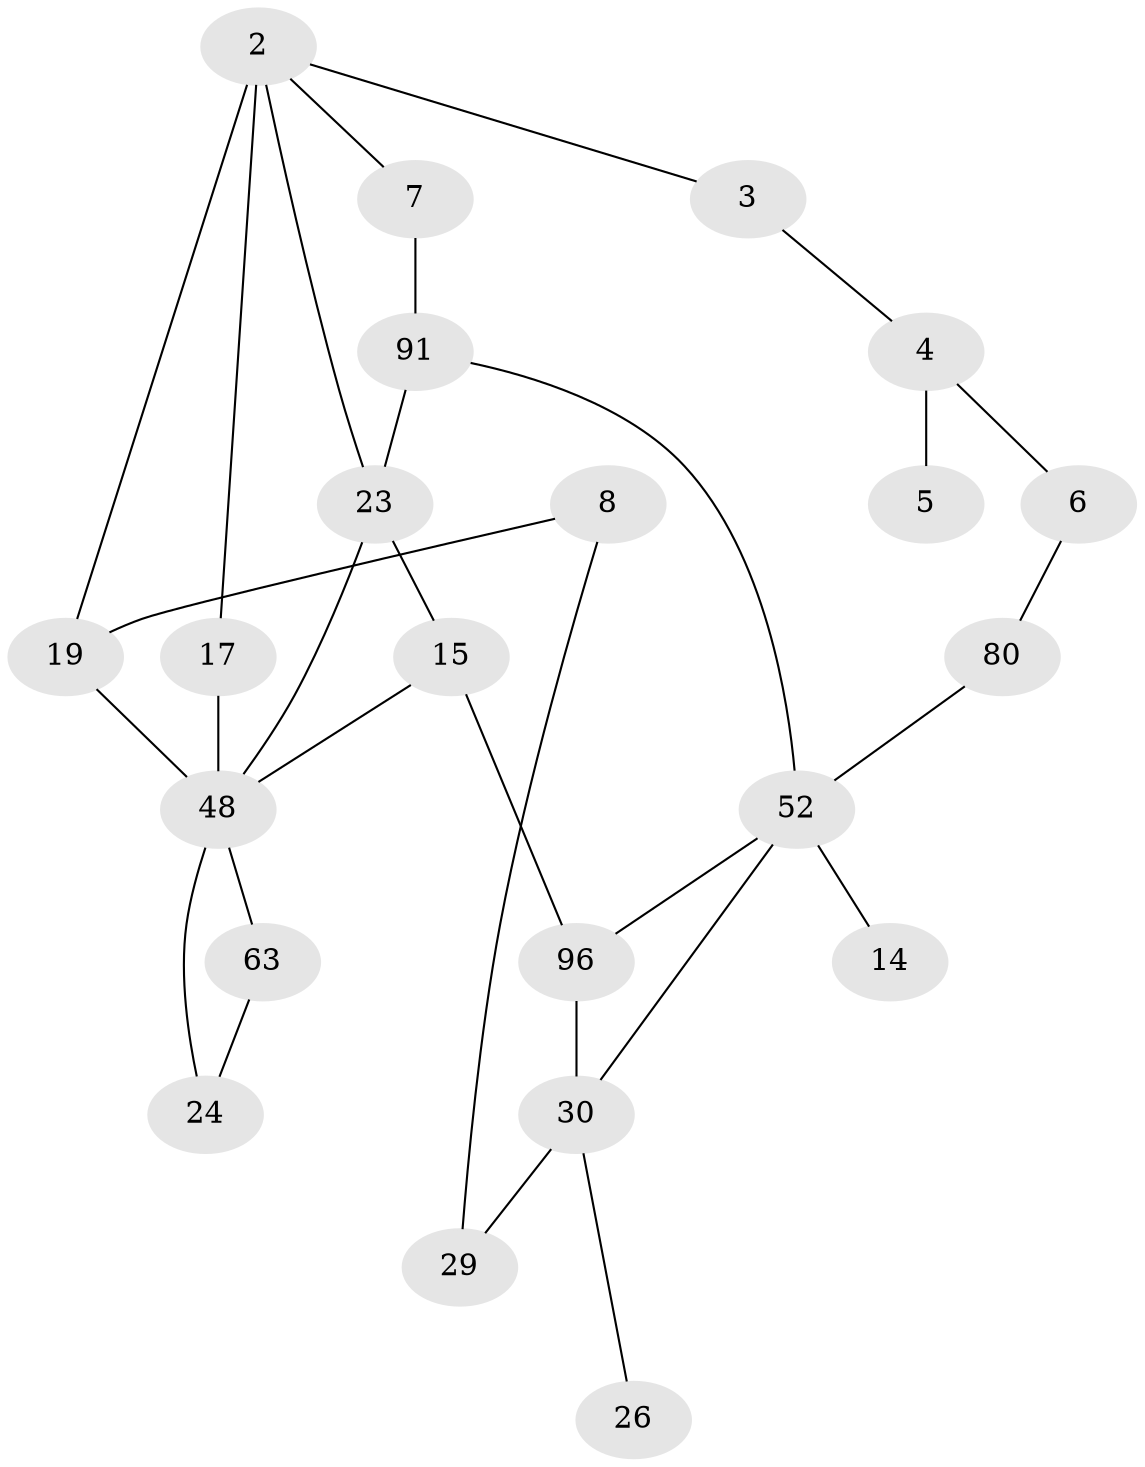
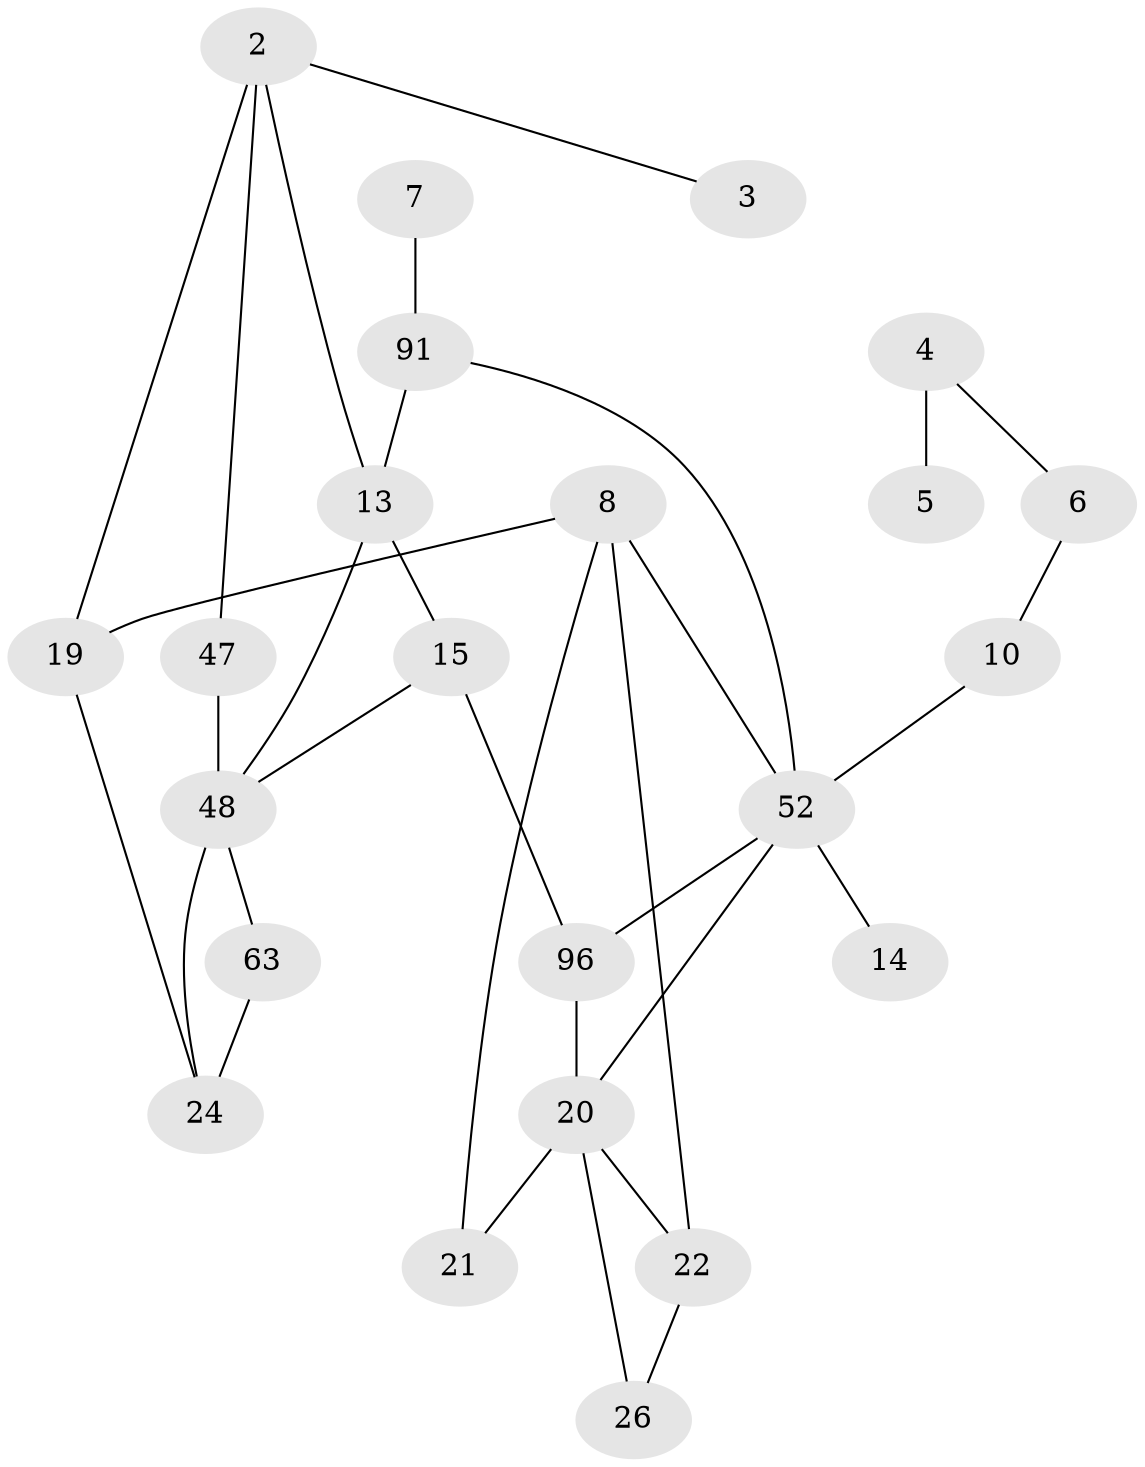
(337, 123) -> none
(837, 276) -> none
(375, 504) -> (375, 504)
(218, 657) -> (218, 657)
none -> (702, 657)
(1002, 657) -> (1002, 657)
(142, 733) -> (136, 886)
(576, 1115) -> (576, 1115)
(460, 1267) -> (460, 1267)
none -> (693, 1267)
